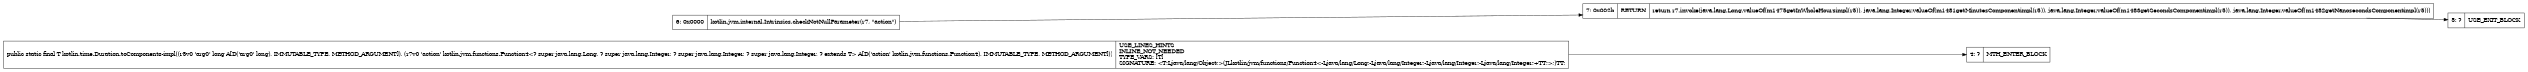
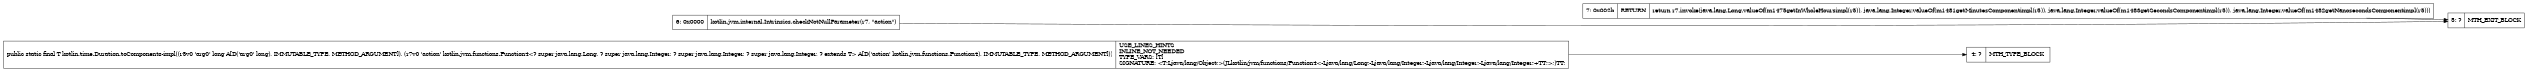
(1239, 18) -> (1672, 26)
(2494, 20) -> (2494, 20)
(2017, 54) -> (2016, 54)
